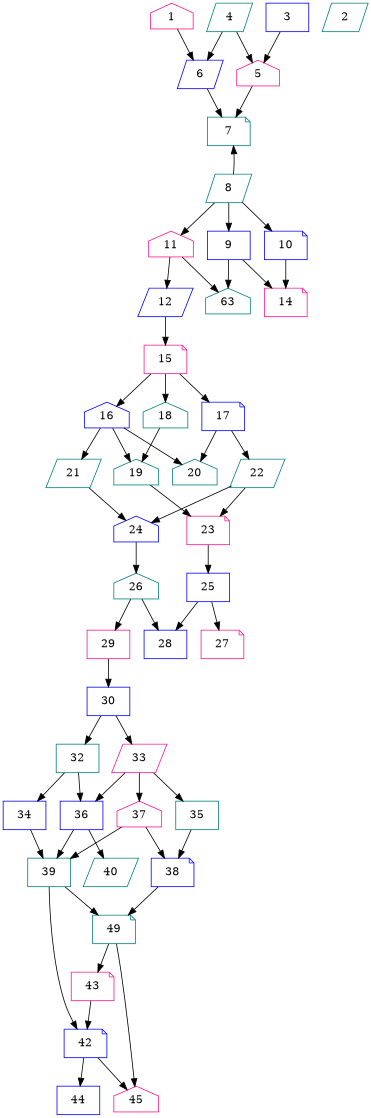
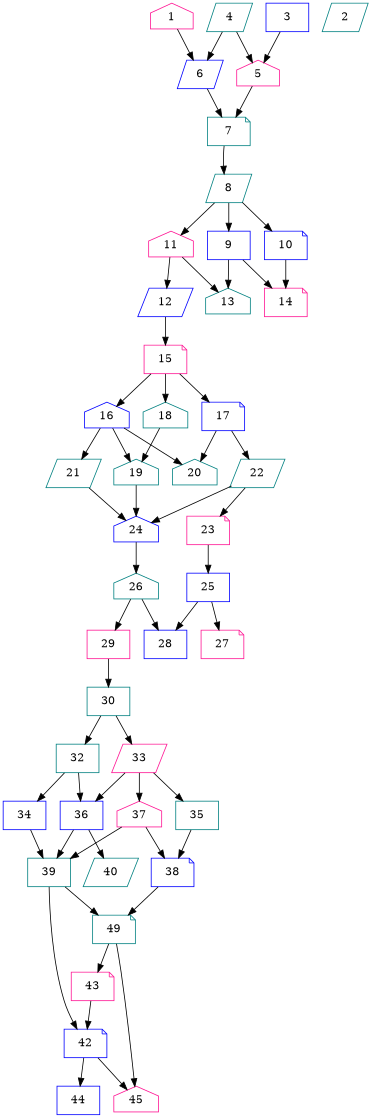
(234, 164) -> (223, 156)
(228, 302) -> (228, 302)
(167, 498) -> (136, 497)
(108, 701) -> (108, 701)
